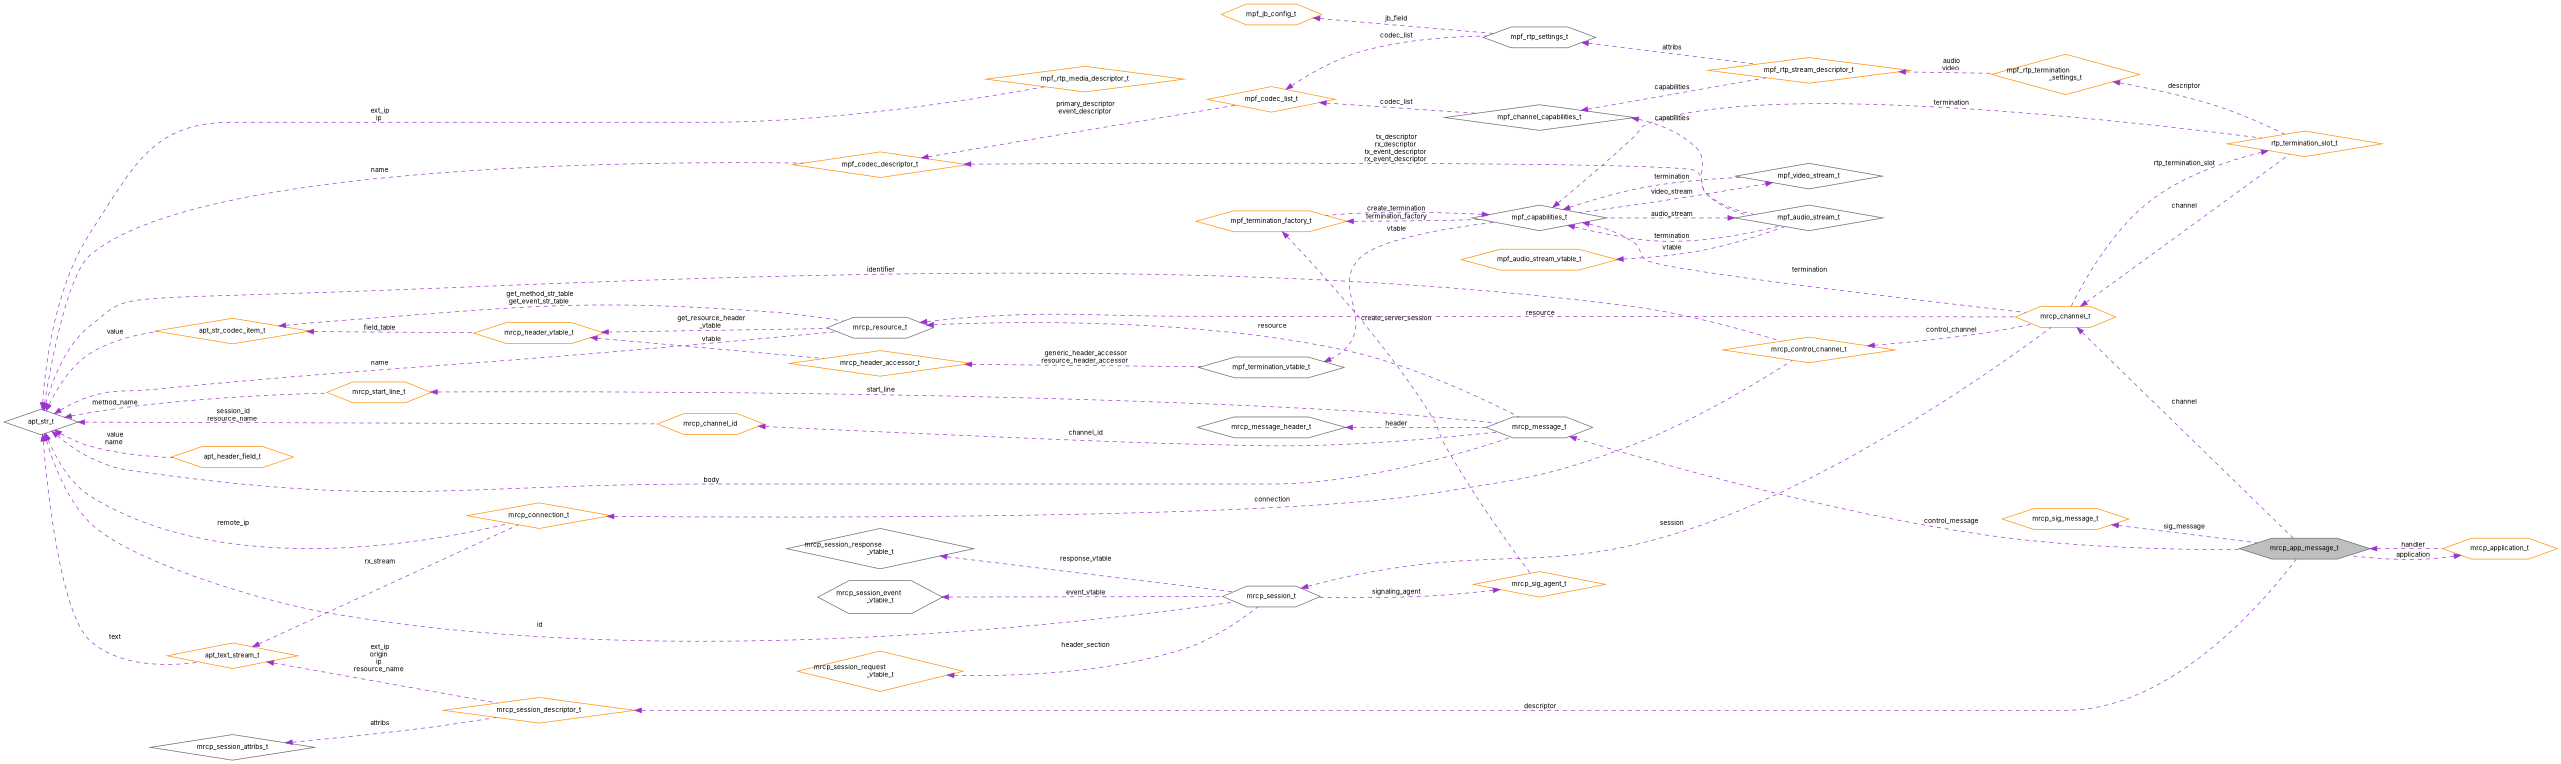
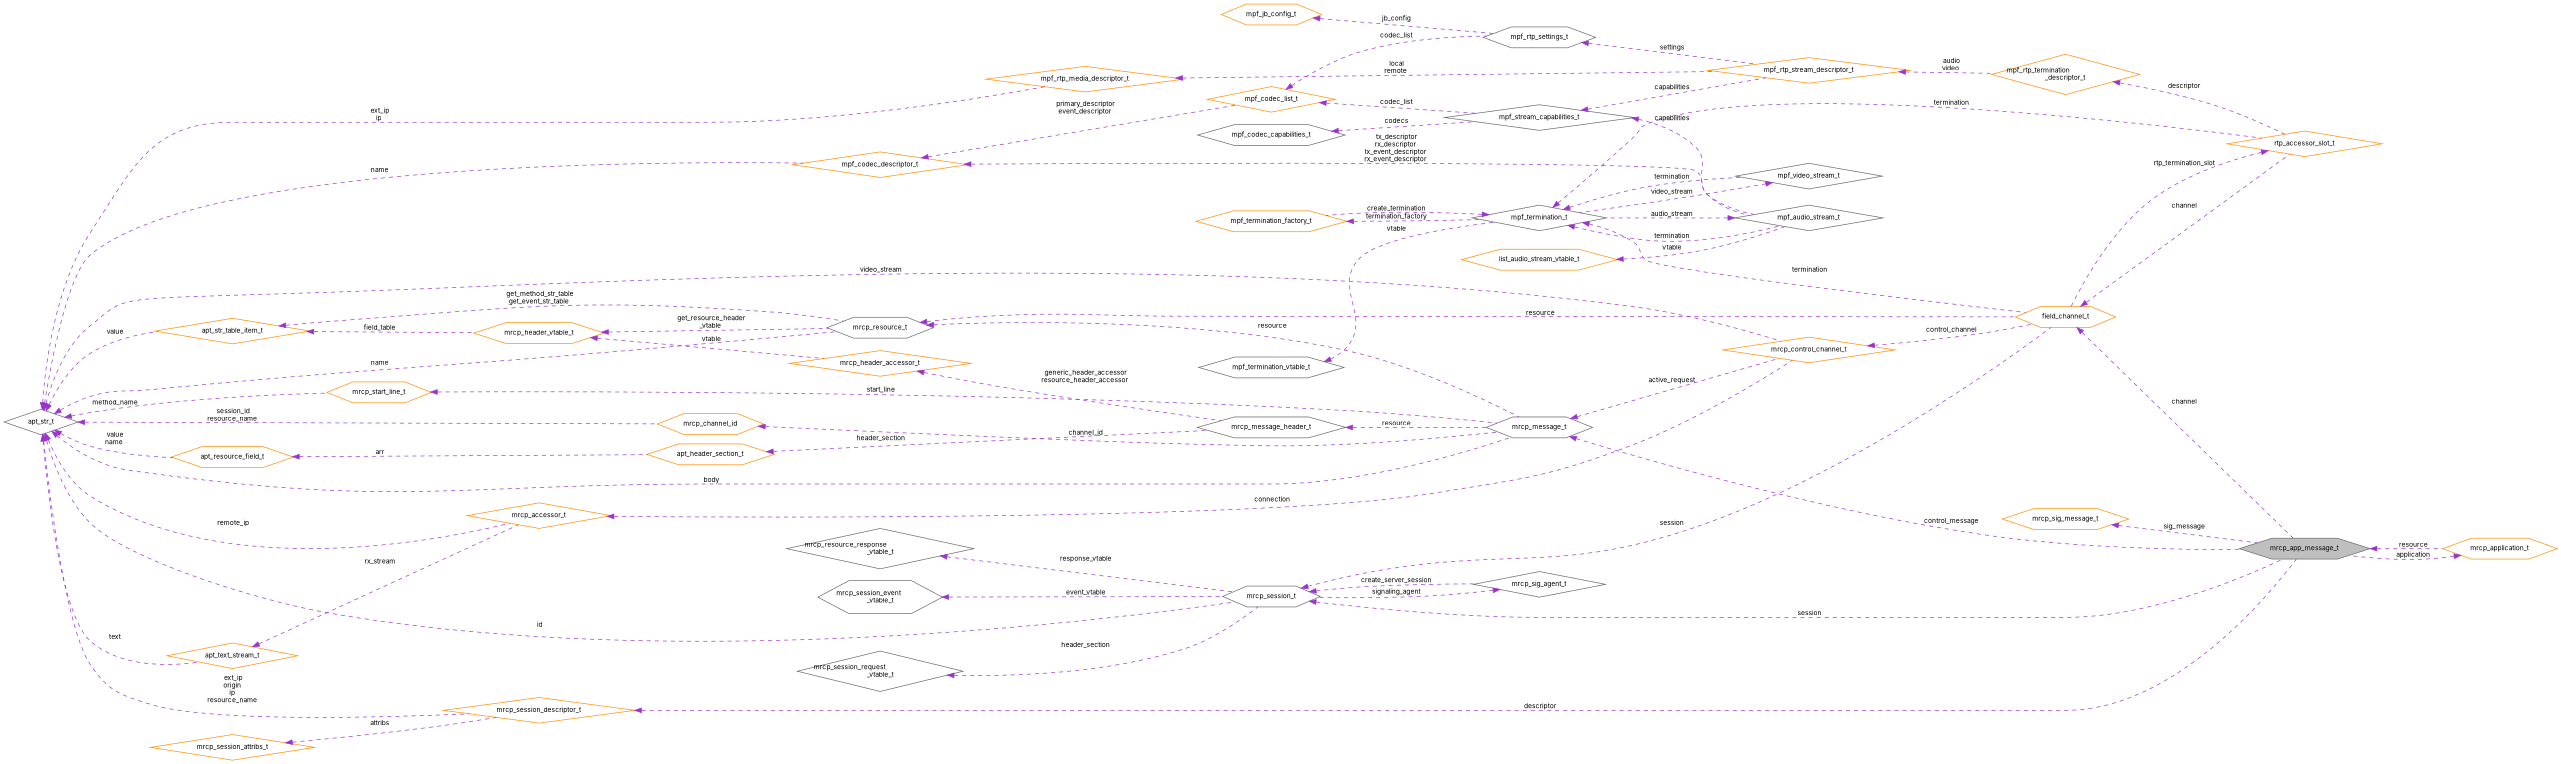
(1396, 19) -> (1396, 19)
(1671, 48) -> (1671, 48)
(2065, 74) -> (2065, 74)
none -> (1449, 75)
(1539, 118) -> (1539, 118)
none -> (1271, 135)
(2305, 144) -> (2305, 144)
(1539, 218) -> (1539, 218)
(1539, 260) -> (1539, 260)
(880, 270) -> (880, 270)
(2065, 317) -> (2065, 317)
(232, 331) -> (232, 331)
(1087, 366) -> (1042, 394)
none -> (1678, 387)
(1419, 397) -> (1396, 585)
(1396, 424) -> (1396, 424)
none -> (711, 454)
(232, 457) -> (232, 457)
(539, 516) -> (539, 516)
(2412, 545) -> (2412, 545)
(880, 549) -> (880, 549)
(1539, 584) -> (1539, 584)
none -> (1804, 617)
(880, 671) -> (880, 671)
(386, 683) -> (158, 706)
(232, 747) -> (232, 747)
